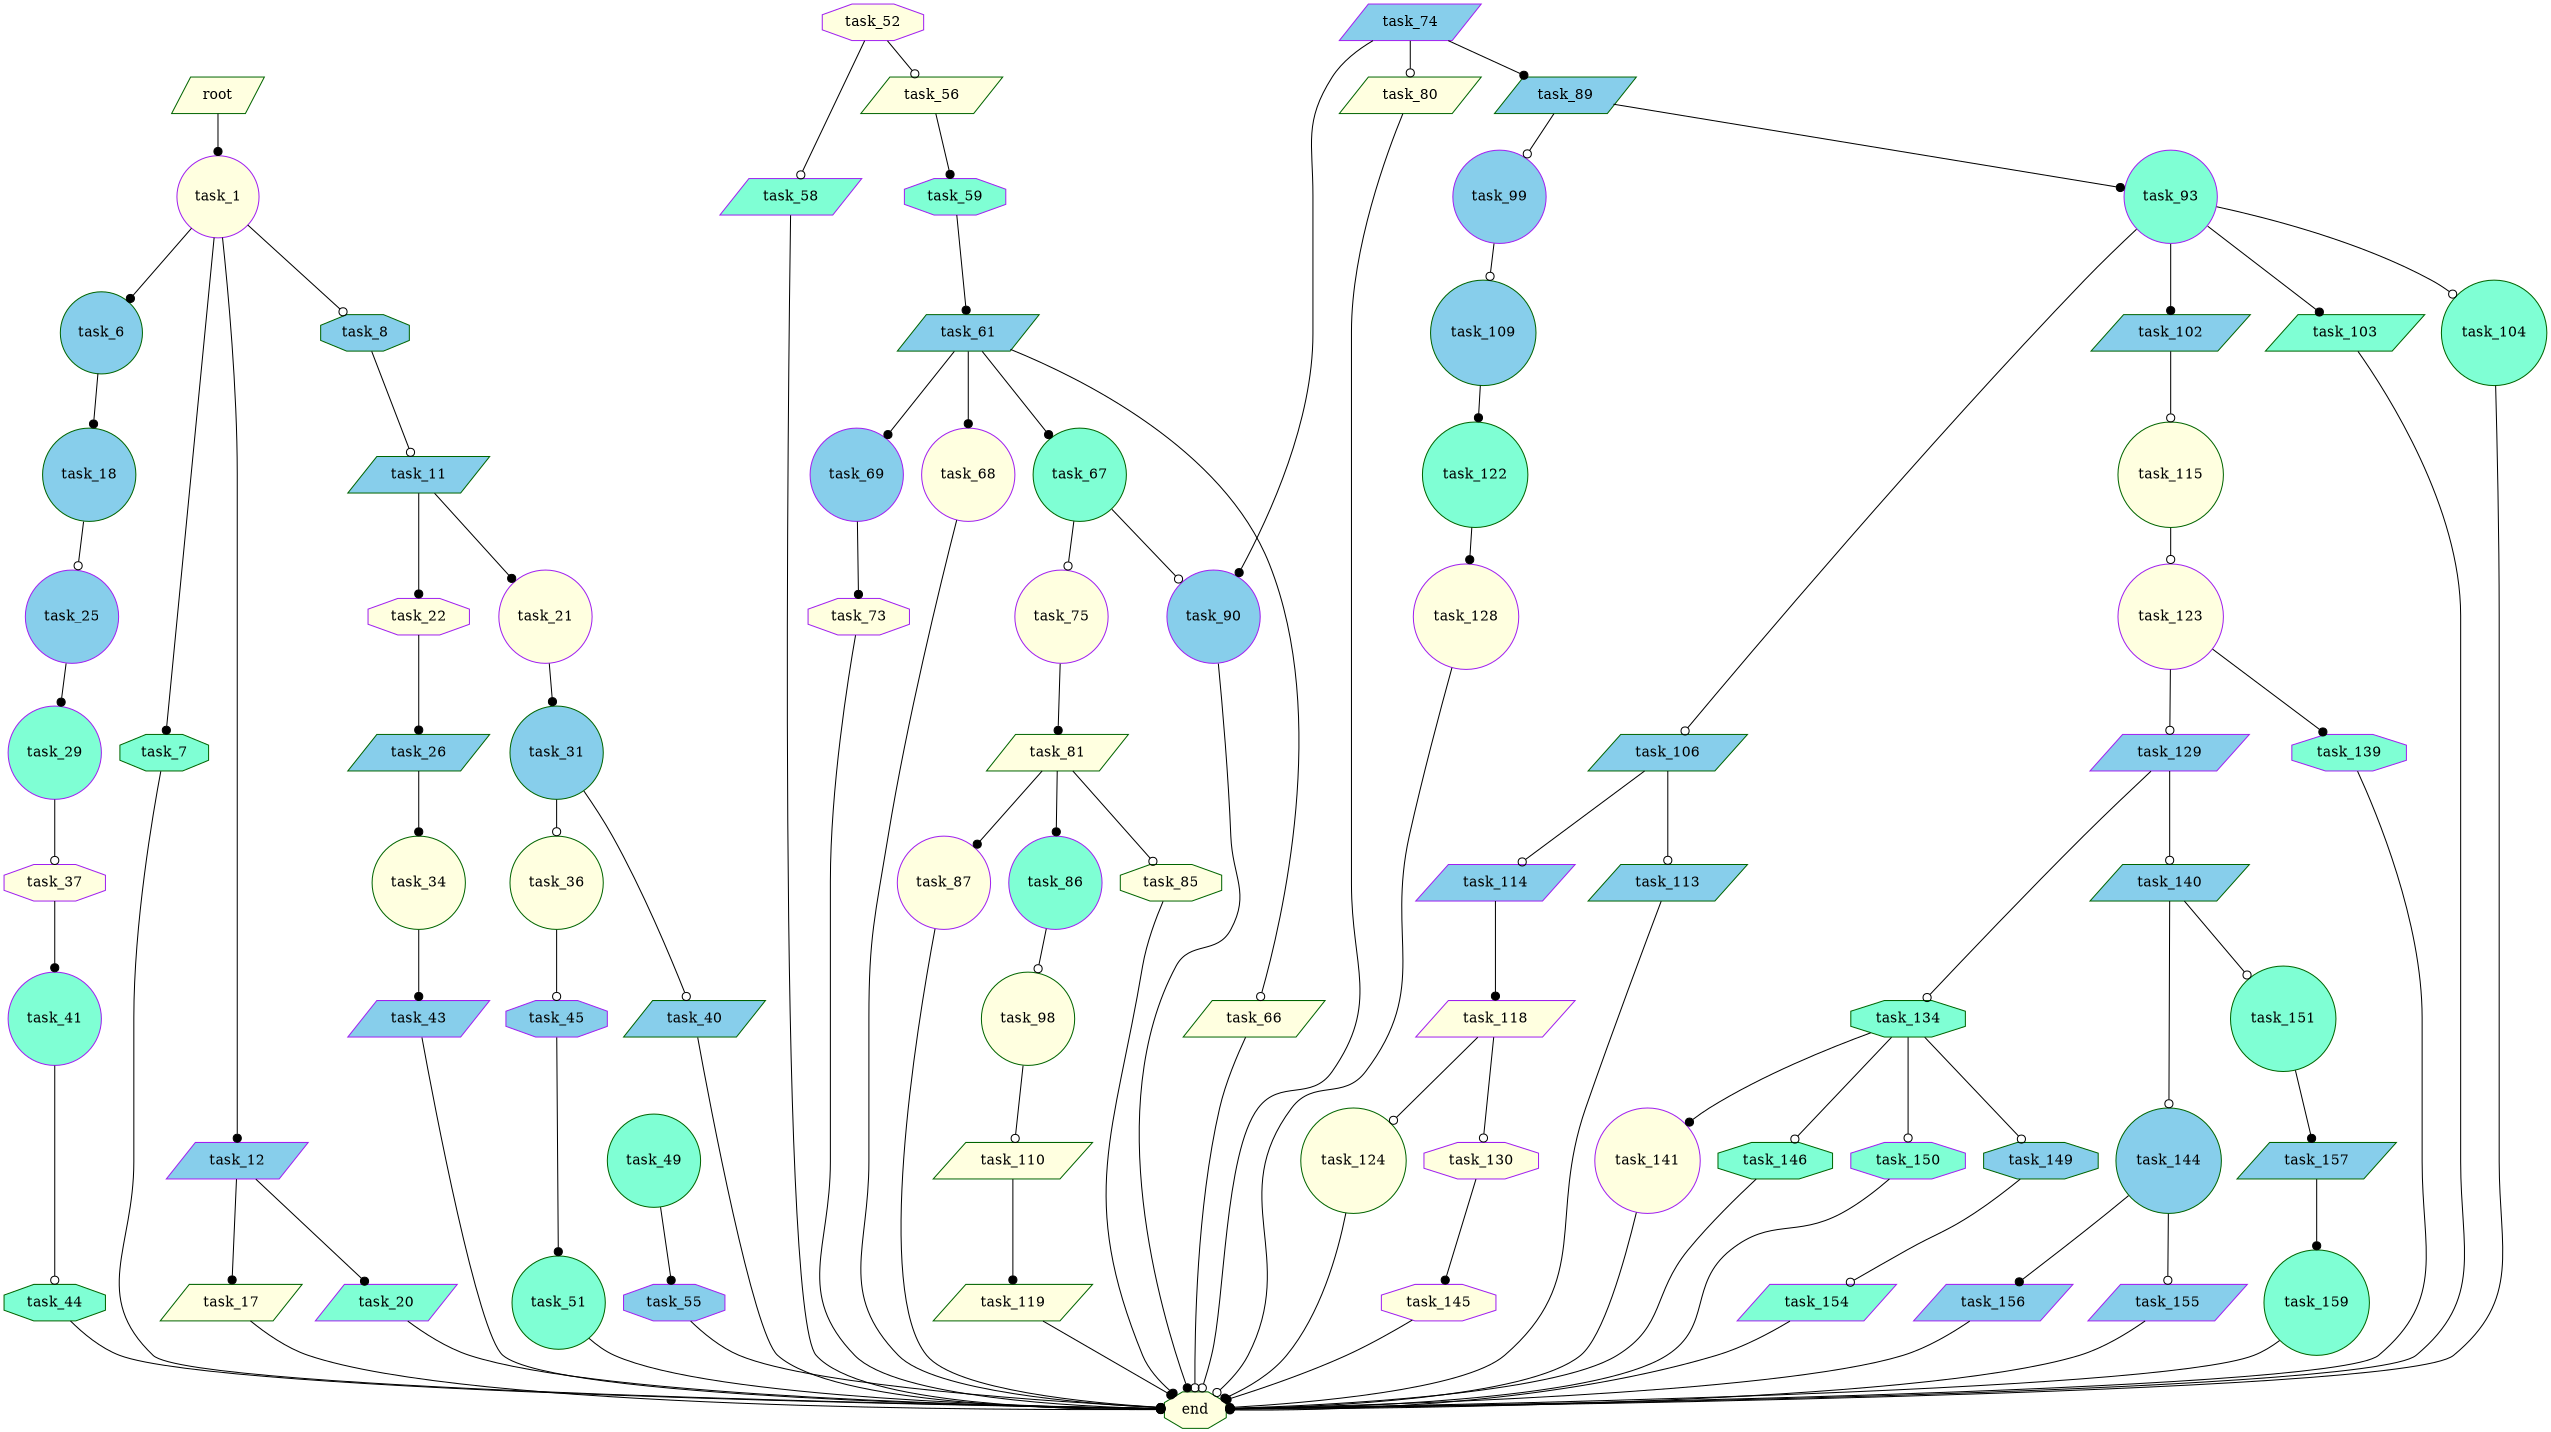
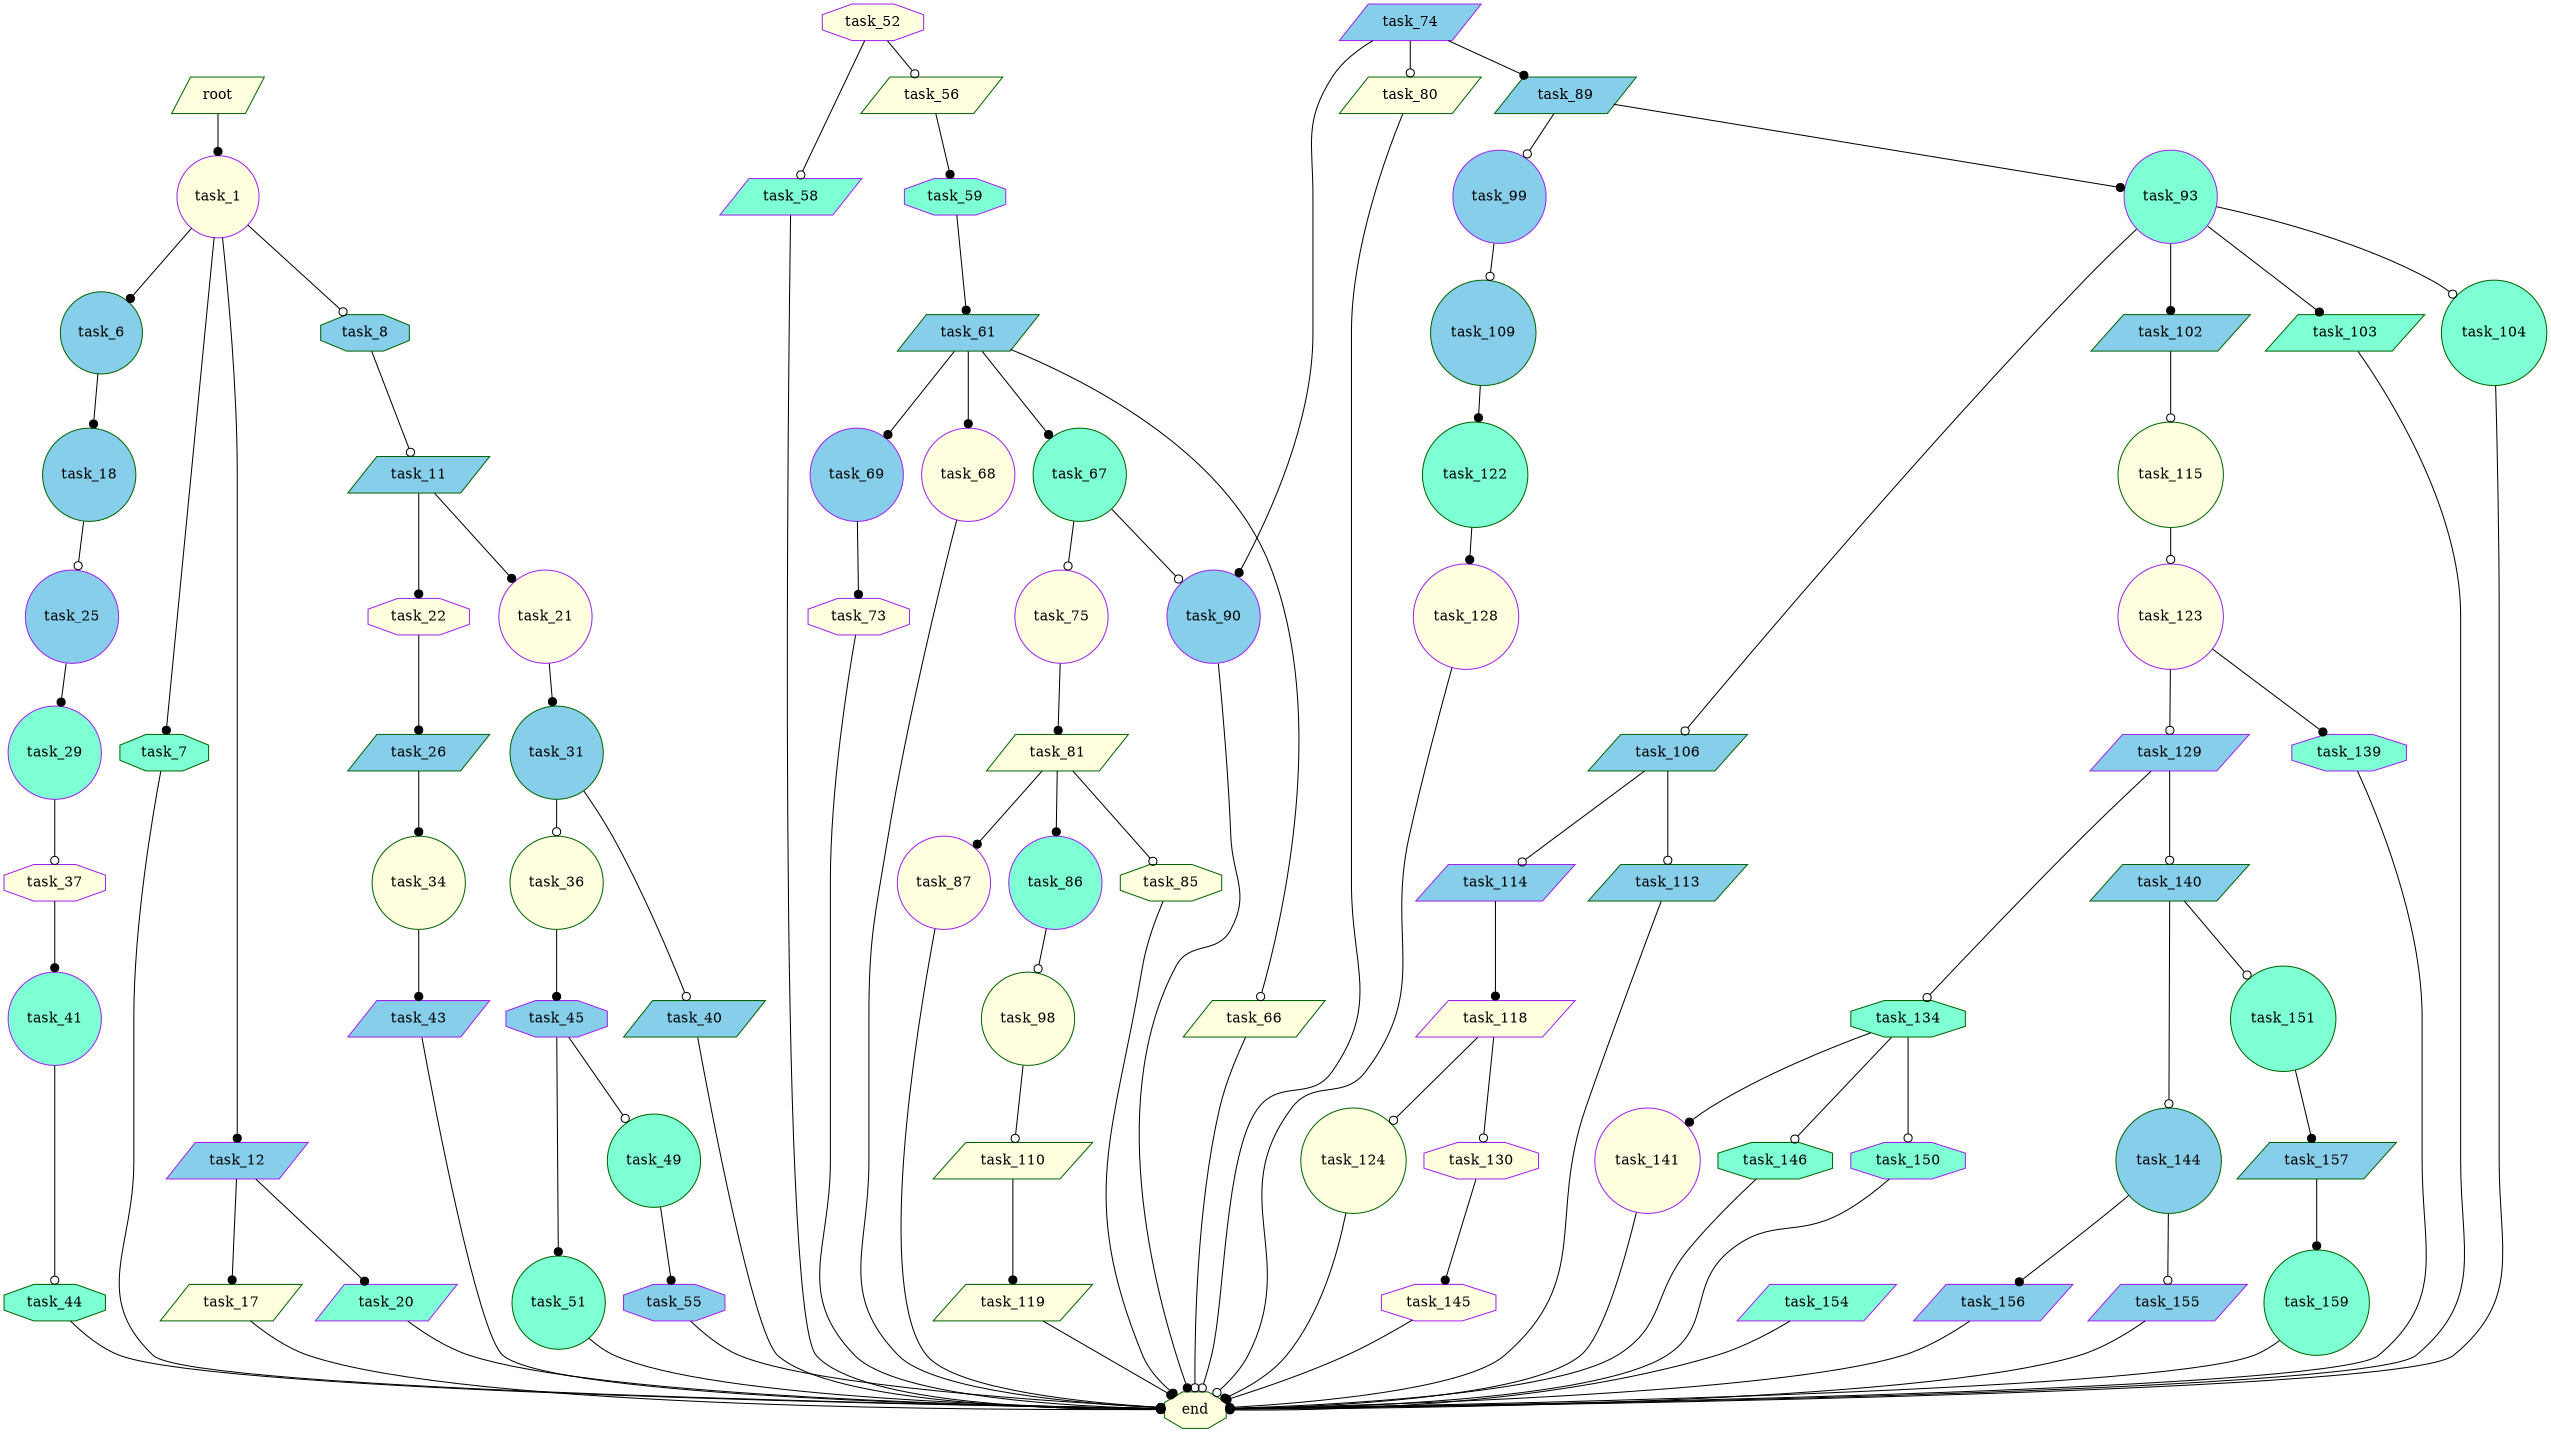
(557, 961) -> (557, 961)
none -> (596, 1076)
(2041, 1161) -> none
